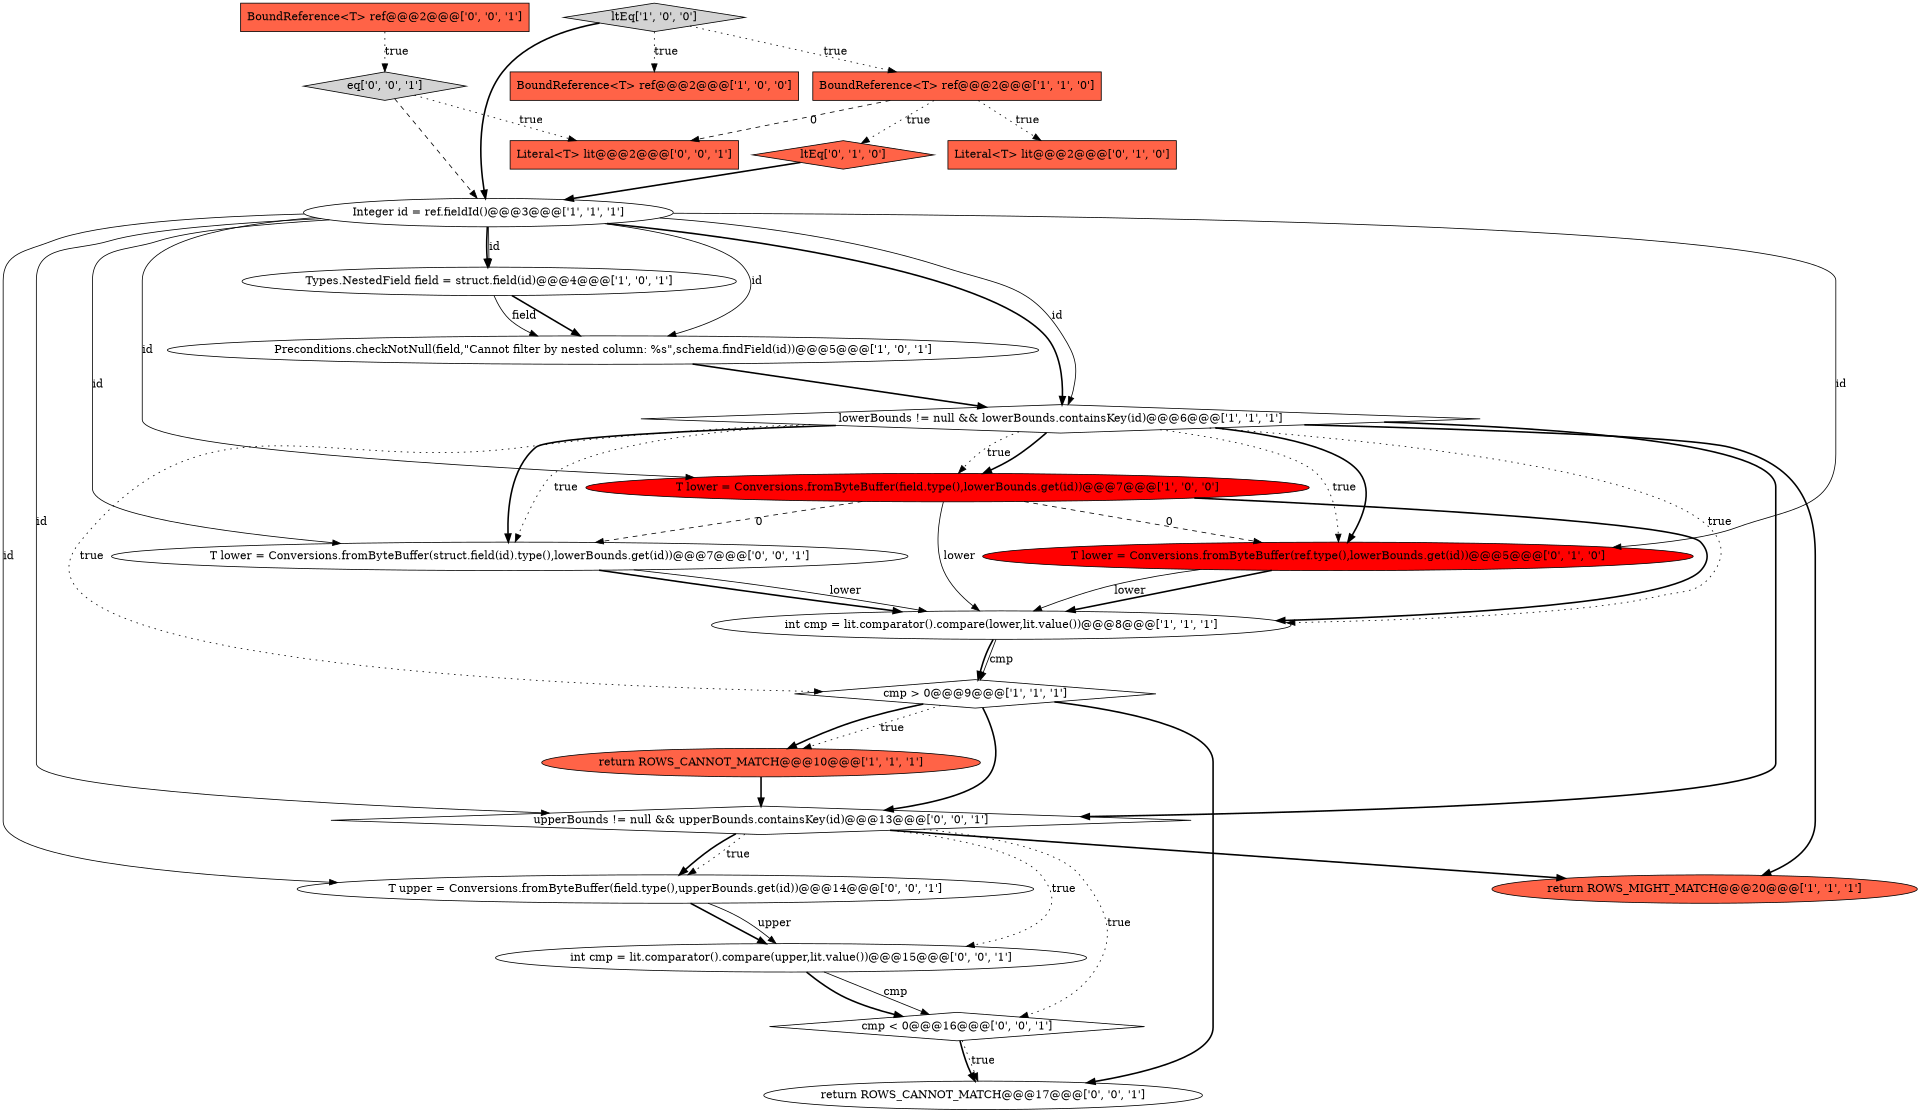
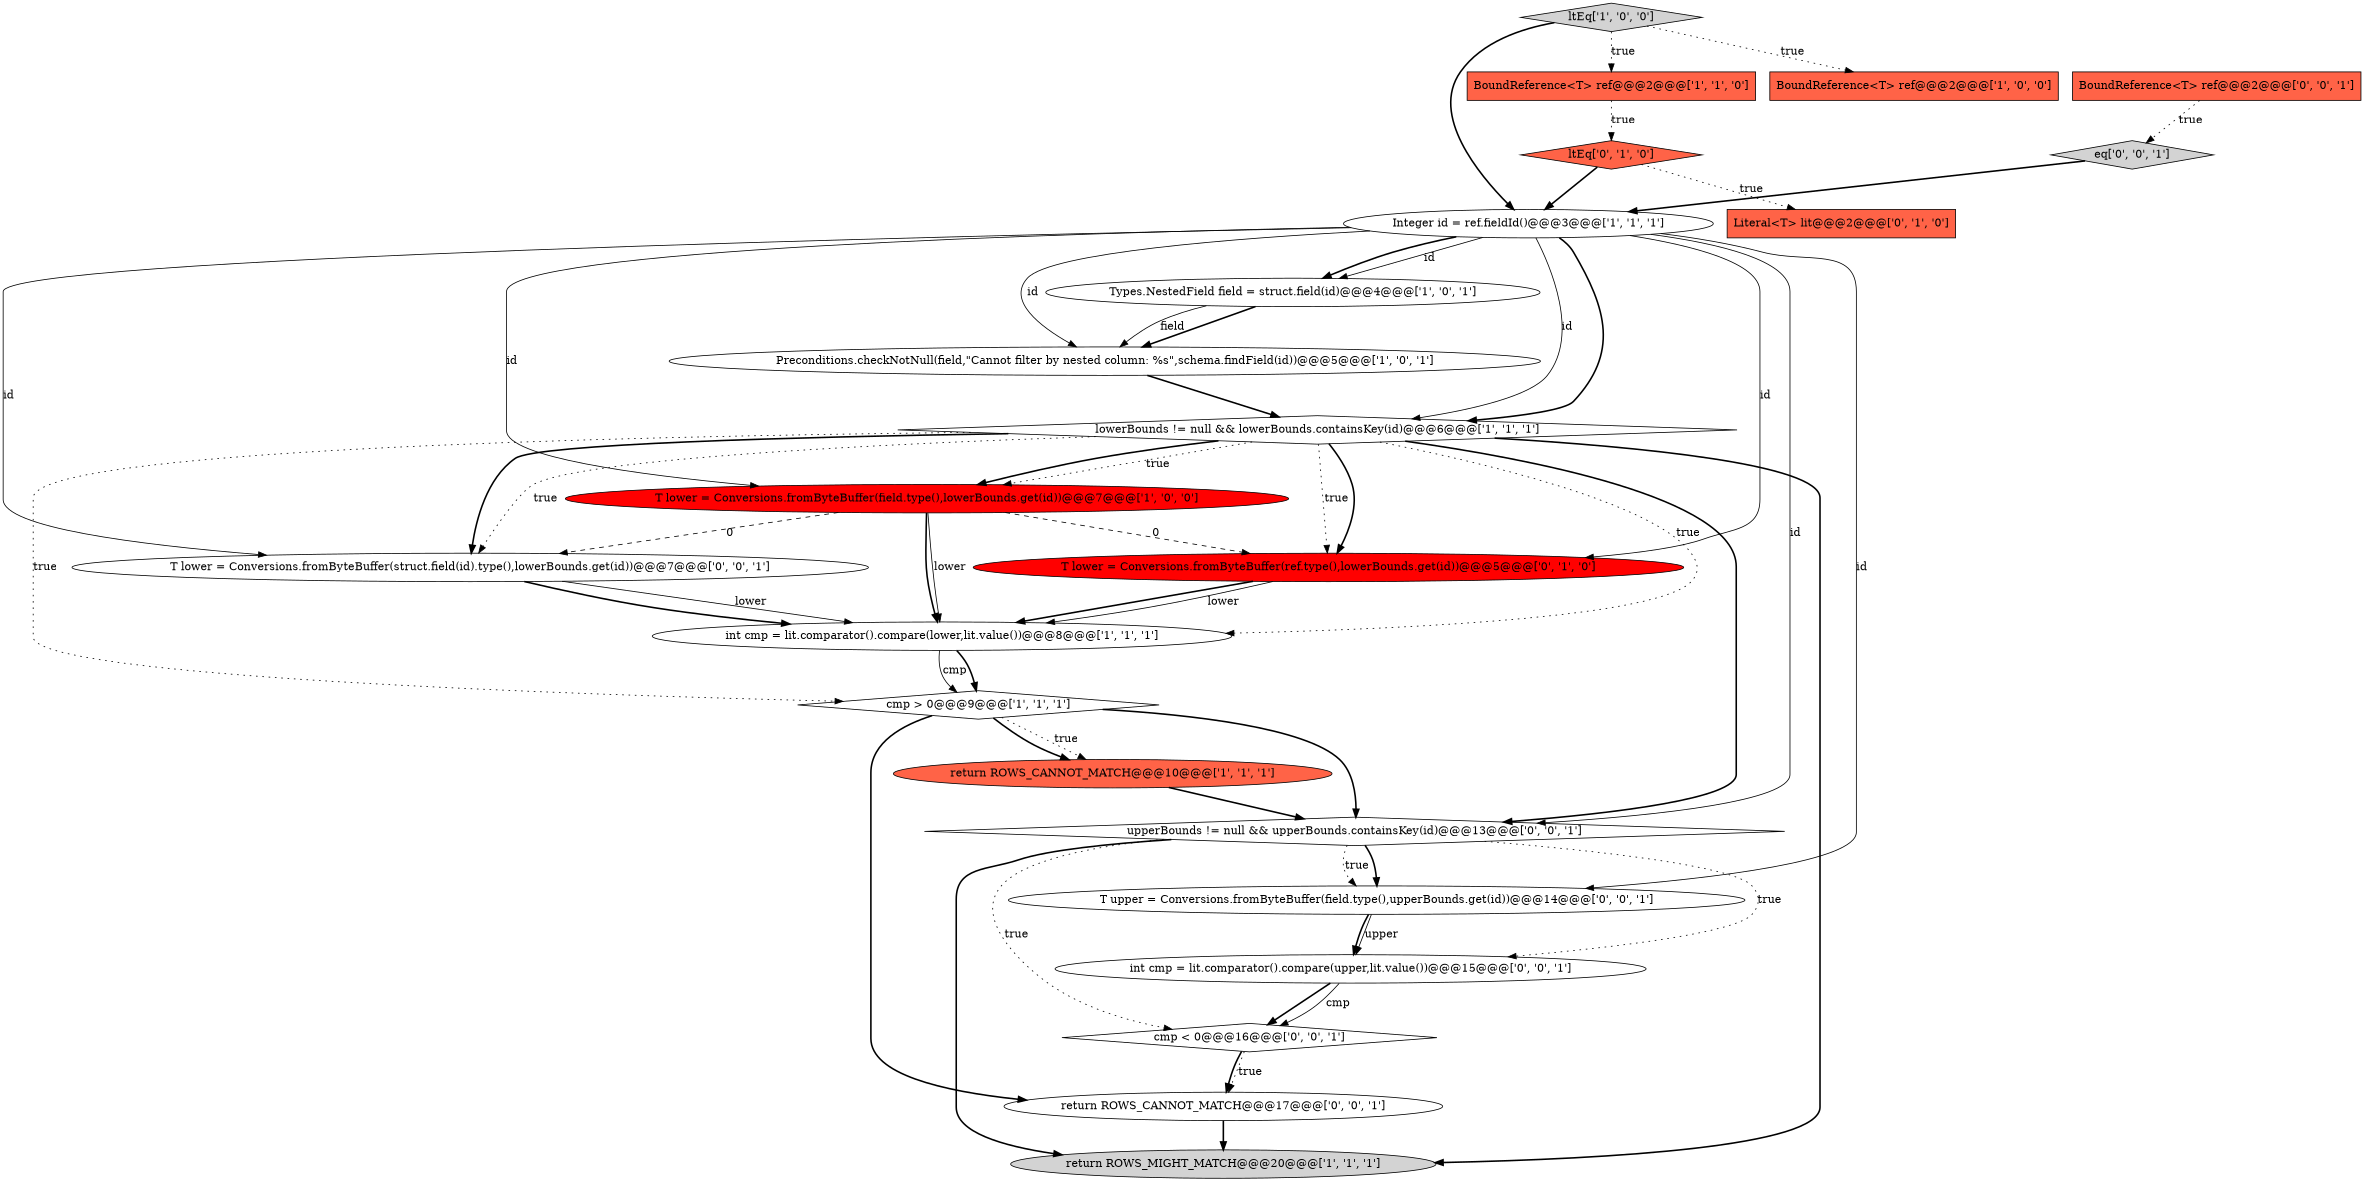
(1006, 118) -> (1714, 186)
(433, 145) -> (1861, 186)
(624, 155) -> none
(1705, 889) -> (1223, 1164)
none -> (1223, 1131)
